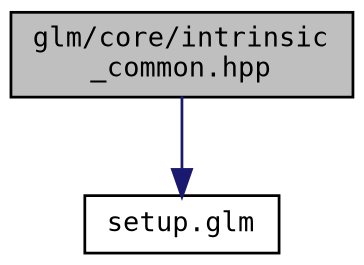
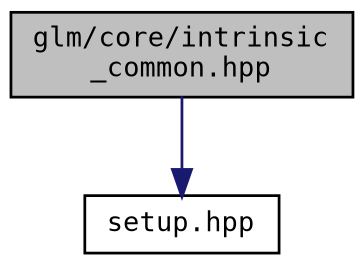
(182, 224) -> (182, 224)
